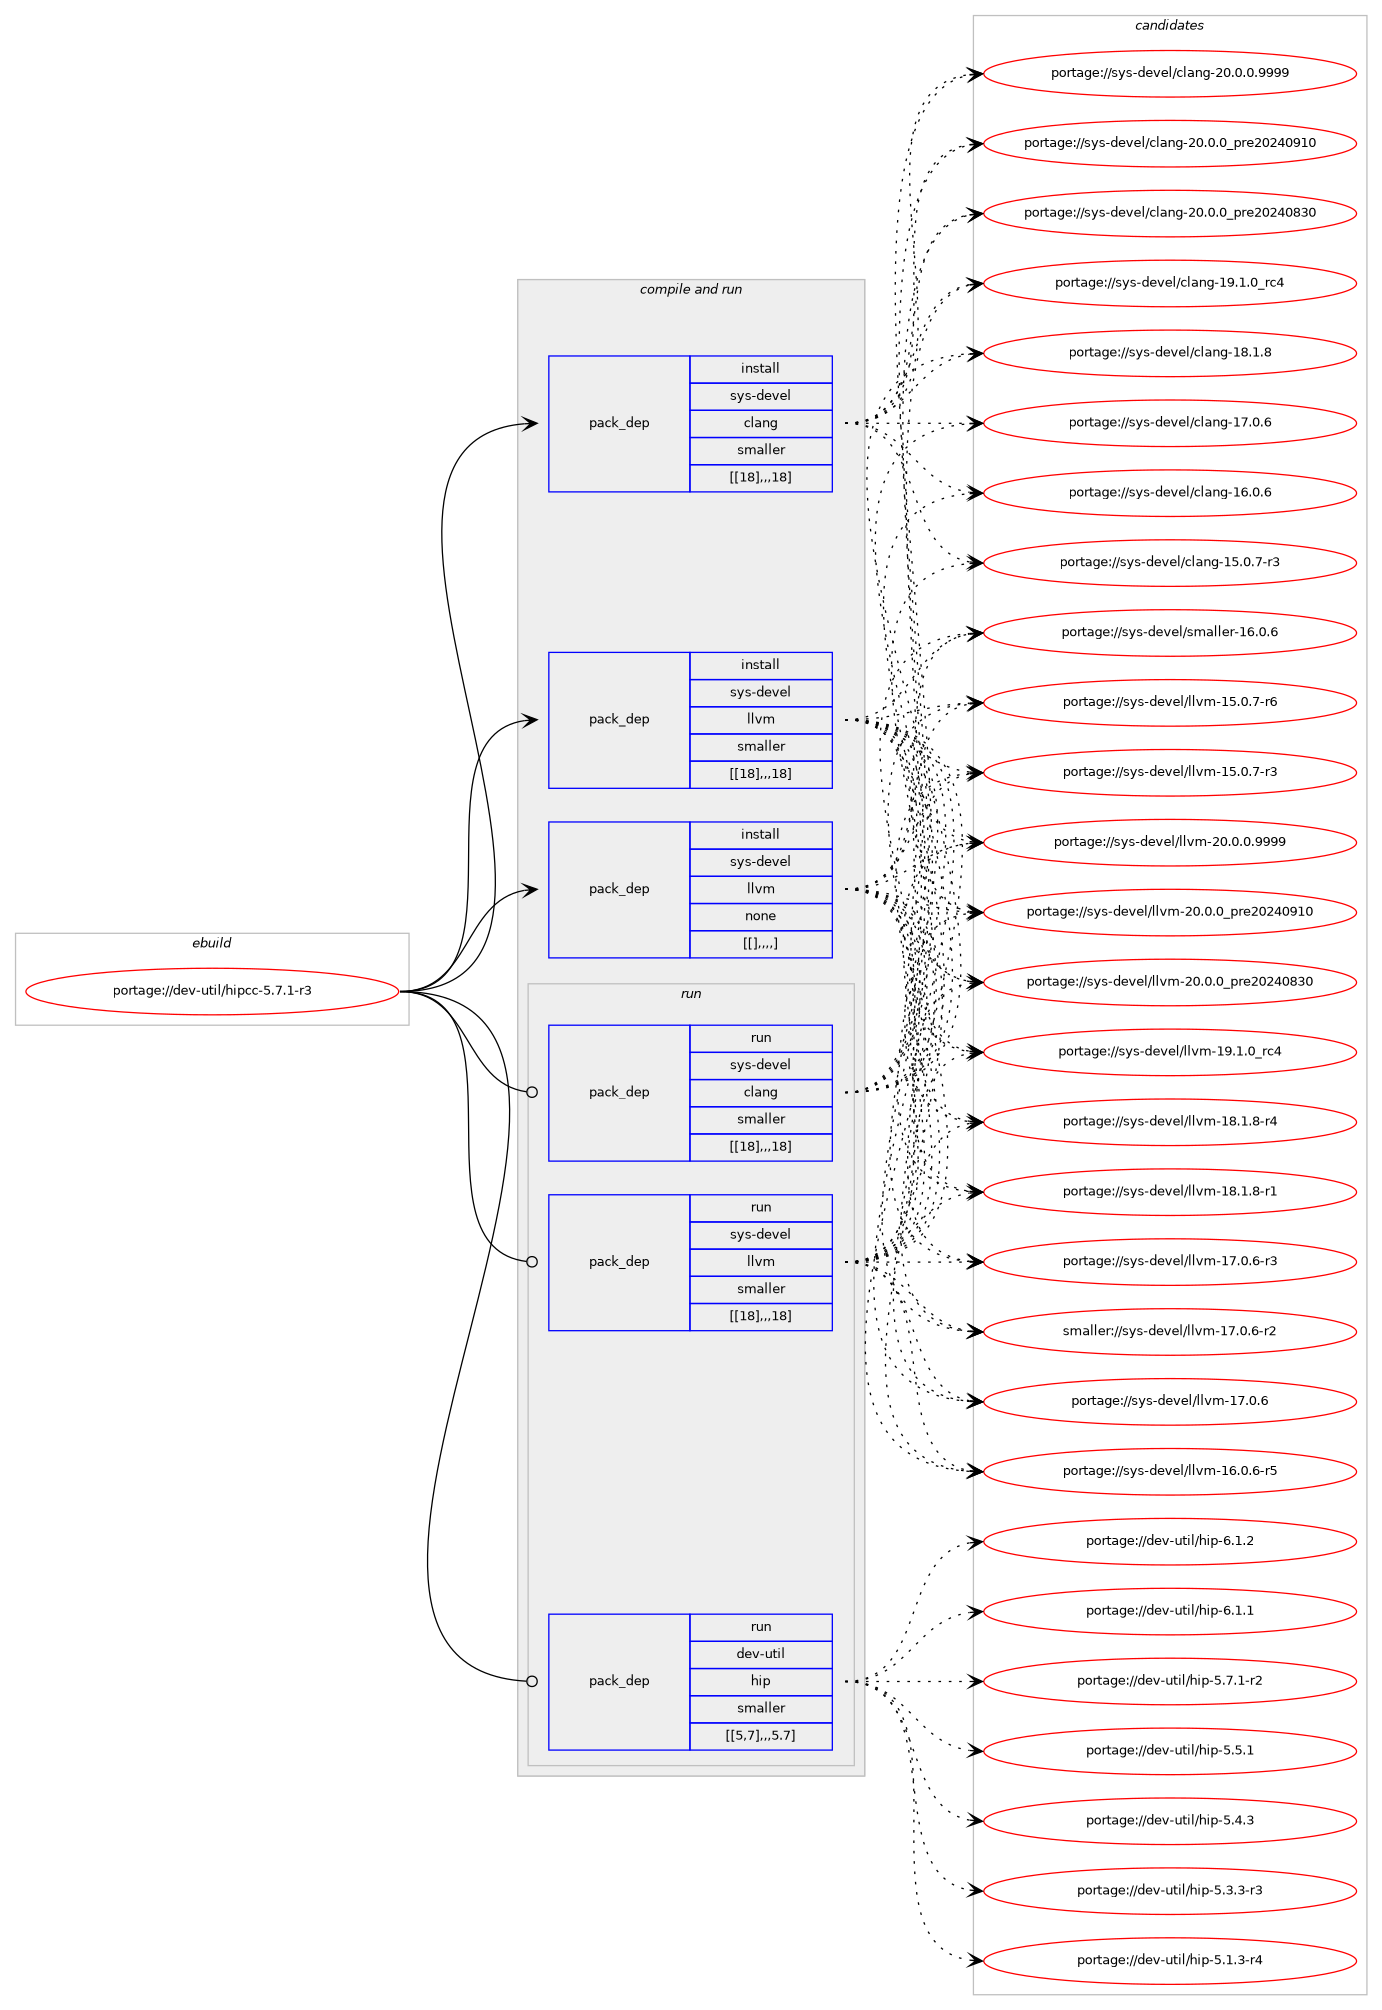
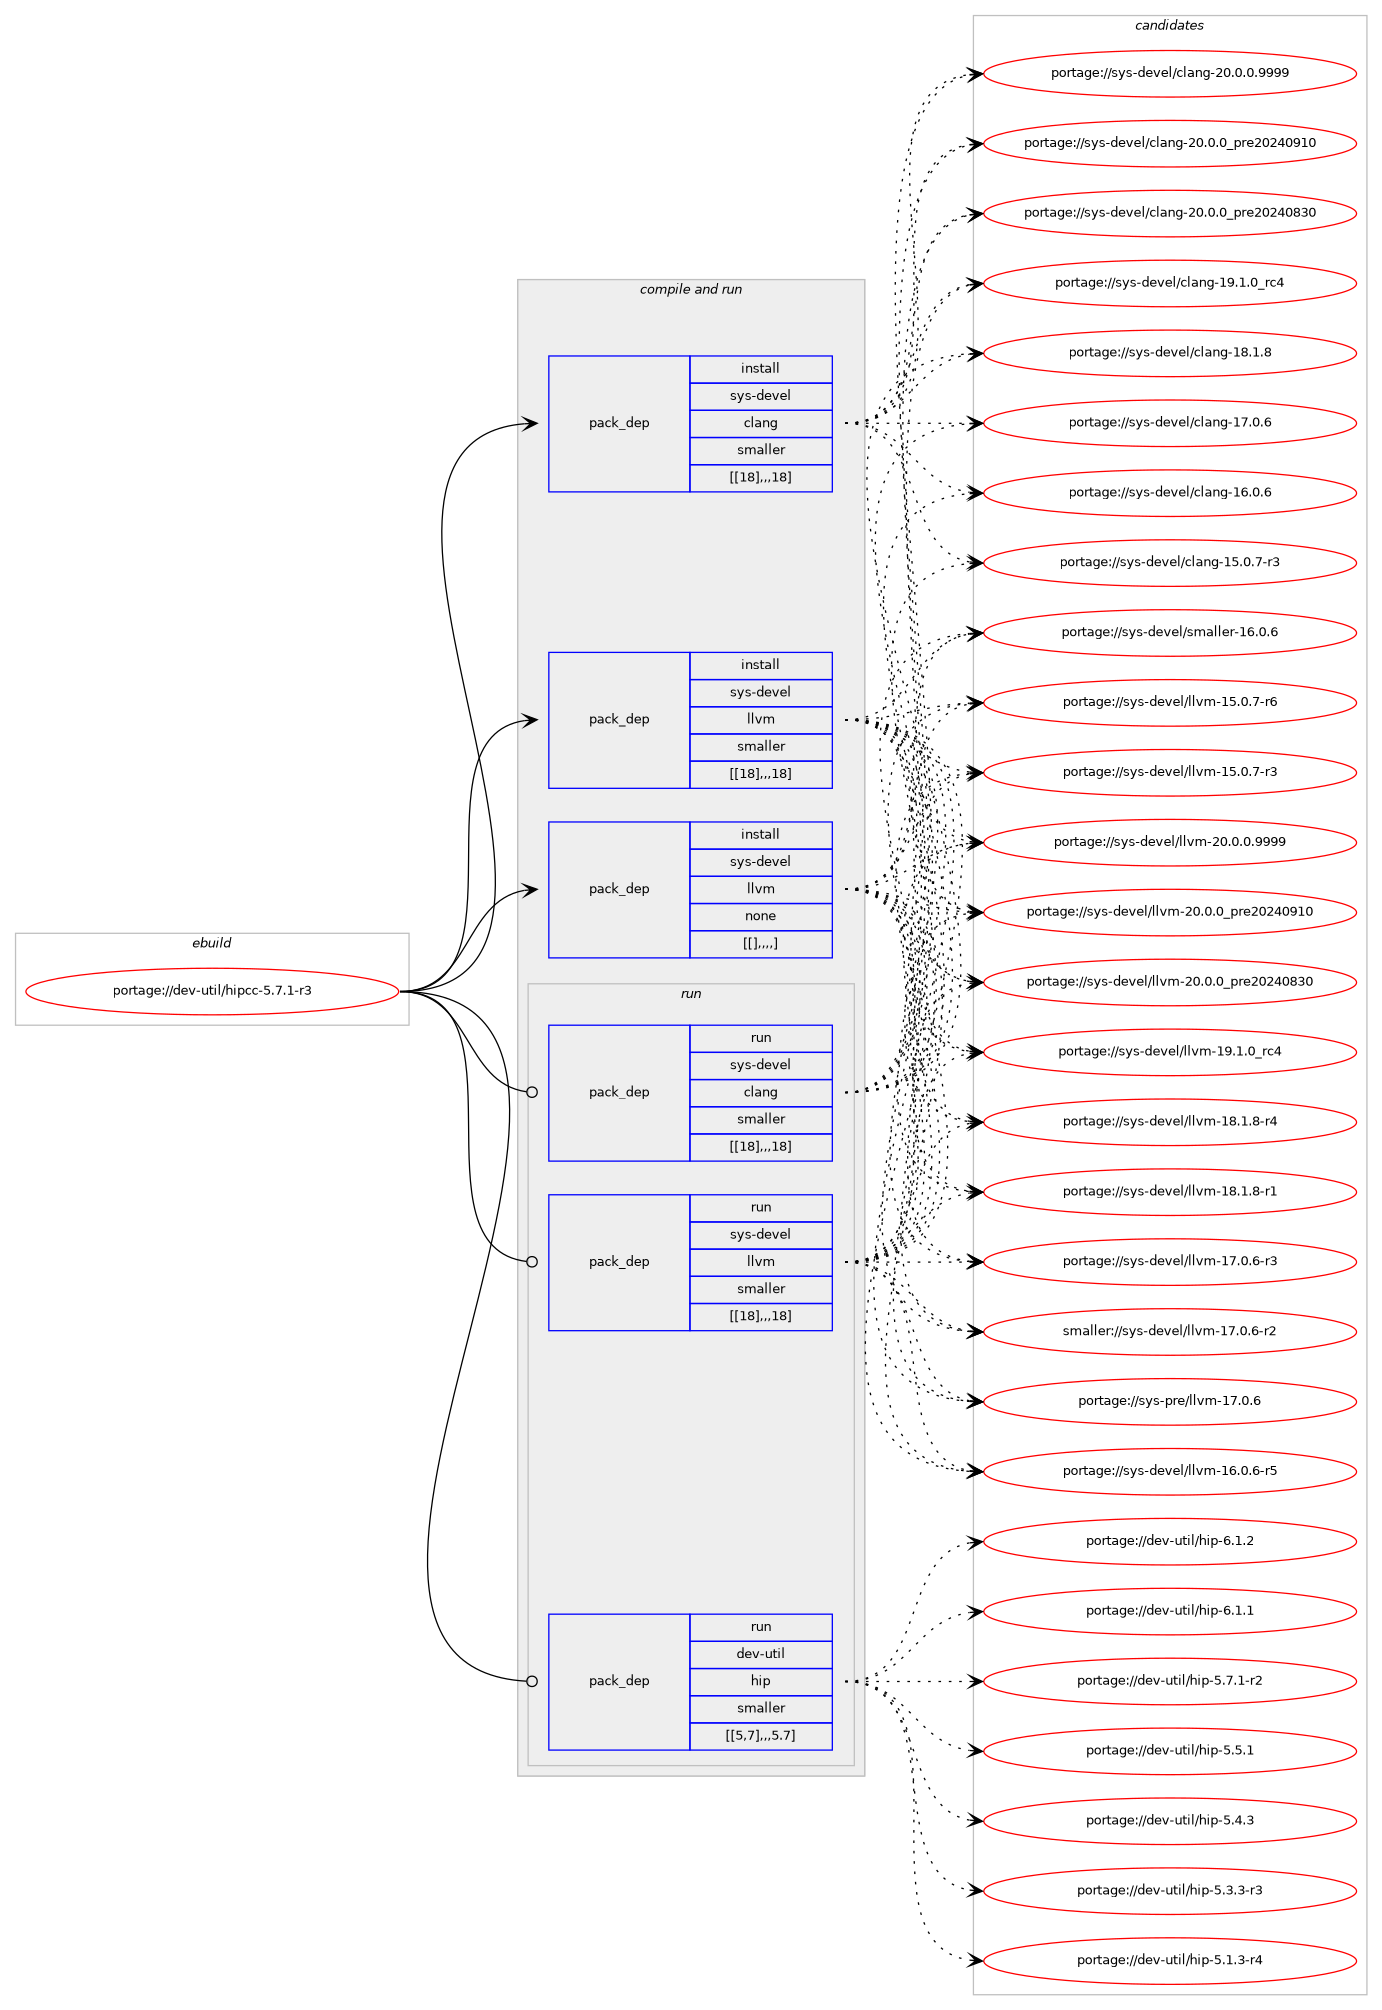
(1170, 1402) -> (1170, 1402)
